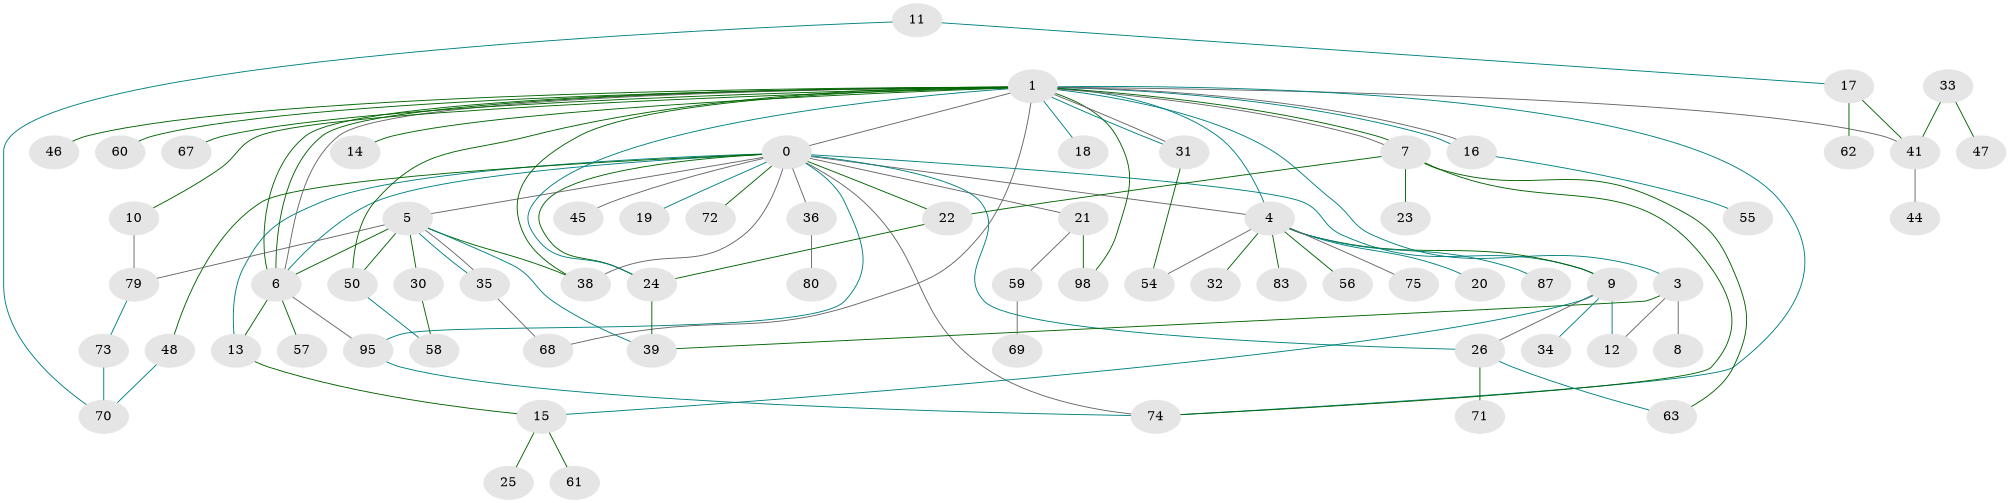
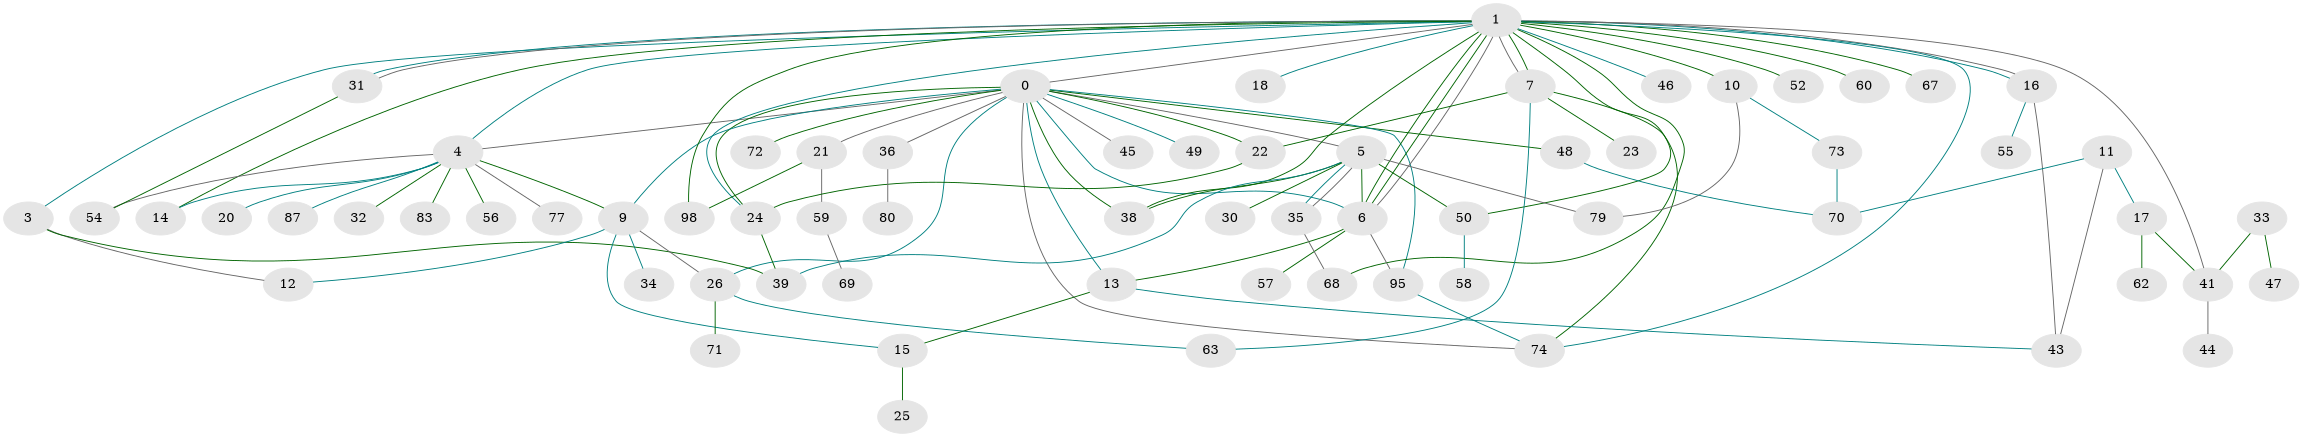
none -> (1798, 86)
(304, 108) -> (1582, 52)
none -> (302, 185)
(1671, 205) -> (1480, 313)
(644, 218) -> (1194, 152)
(714, 252) -> (1060, 163)
(1414, 285) -> (557, 218)
(856, 304) -> (1643, 227)
(426, 317) -> none
(119, 318) -> (1785, 119)
(1678, 351) -> none
none -> (2056, 351)
(575, 483) -> none
